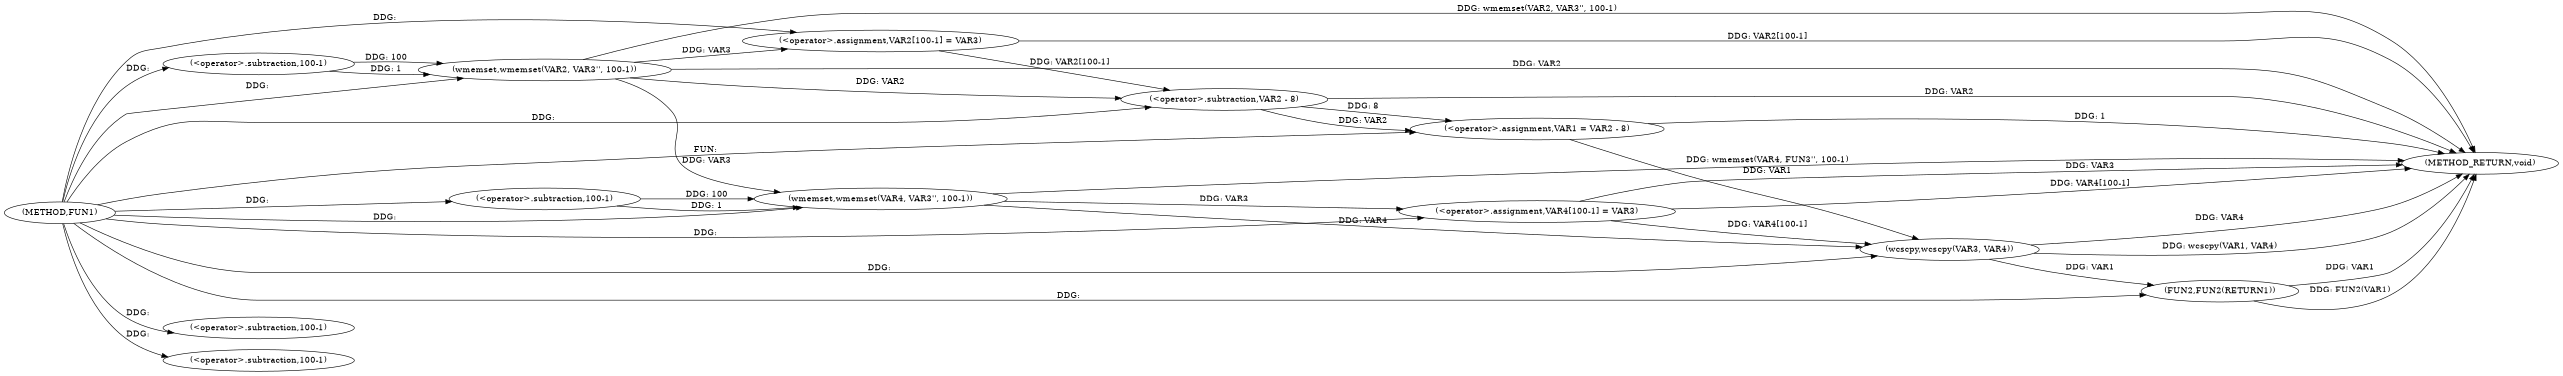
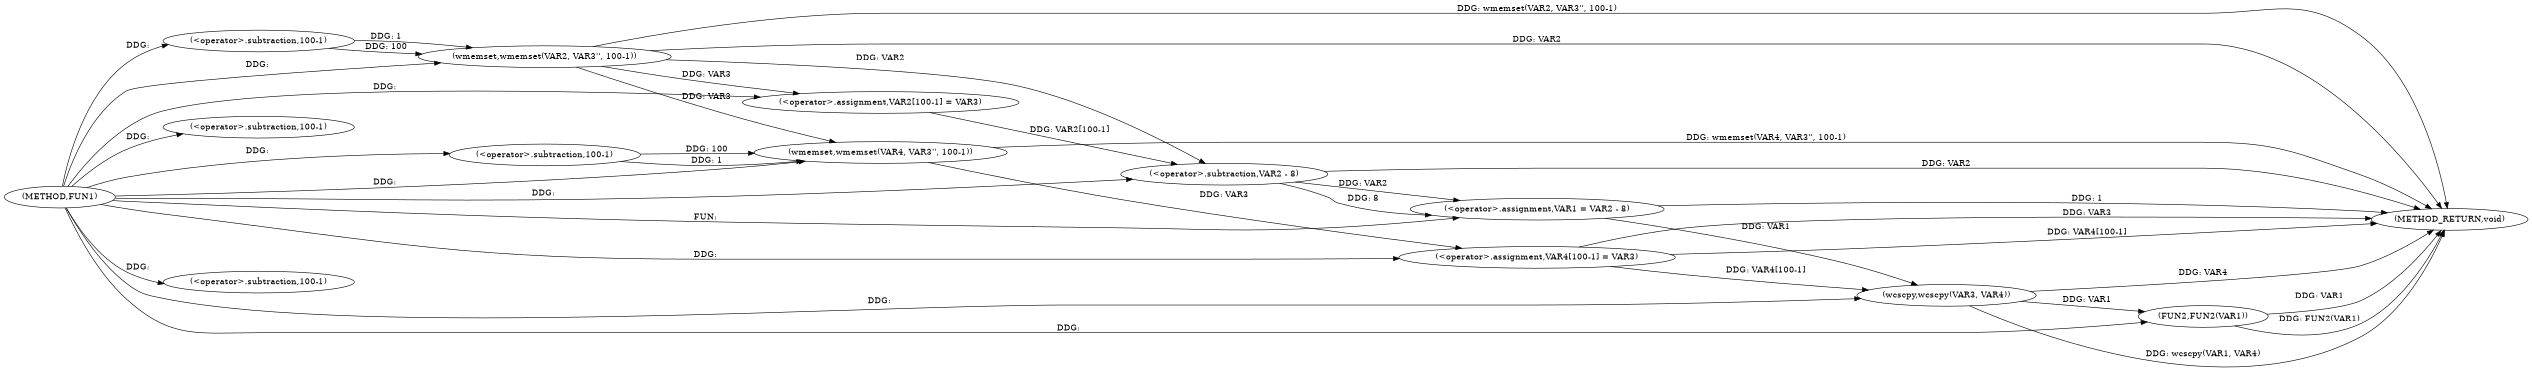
(1767, 41) -> none
(1768, 160) -> (1766, 138)
(1420, 229) -> none
(2220, 291) -> (2203, 316)
